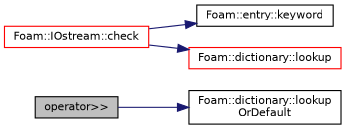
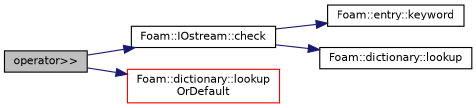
(77, 37) -> (203, 37)
none -> (106, 52)
(265, 58) -> (396, 58)
(265, 107) -> (203, 86)
